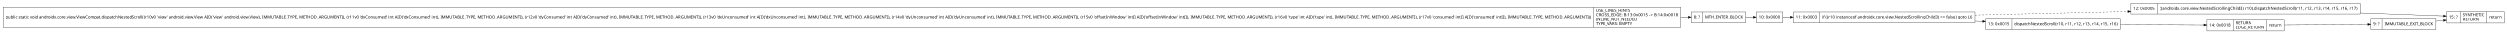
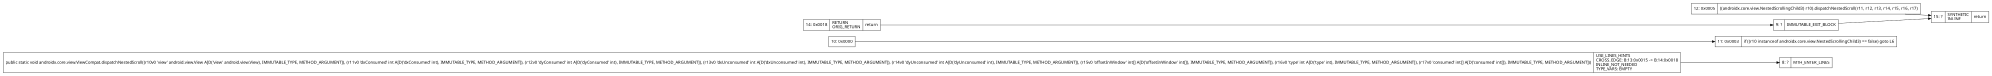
(2051, 13) -> none
(1724, 17) -> (1812, 62)
(1750, 17) -> none
(2471, 19) -> (1954, 19)
(2053, 24) -> none
(2250, 27) -> (846, 27)
